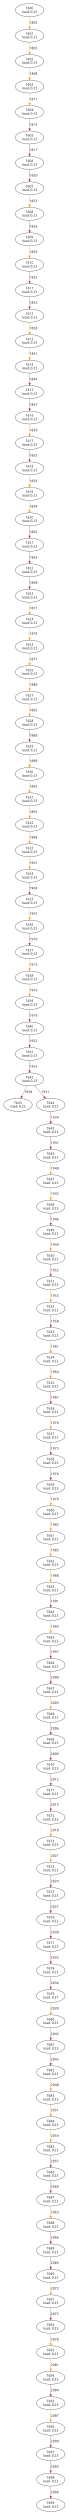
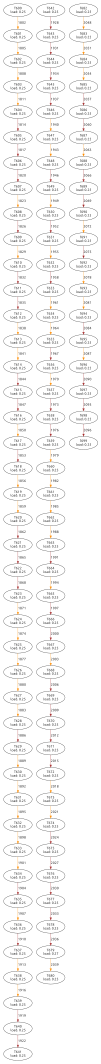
(30, 1065) -> none
(39, 1091) -> (51, 47)
(51, 2047) -> none
